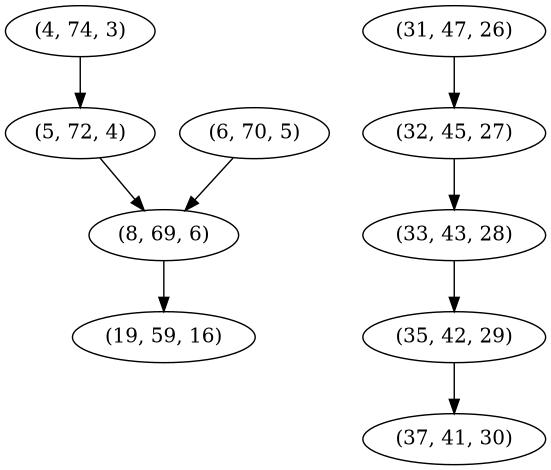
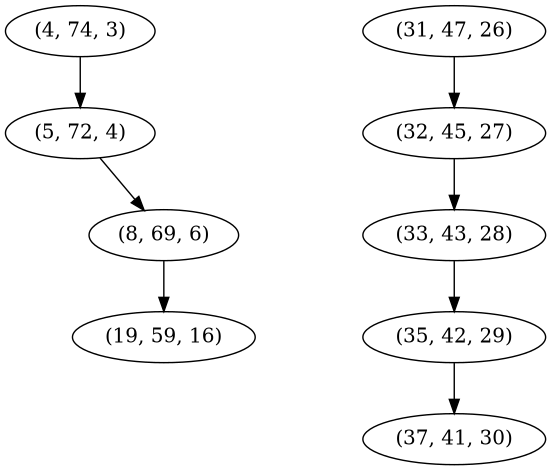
(255, 133) -> none
